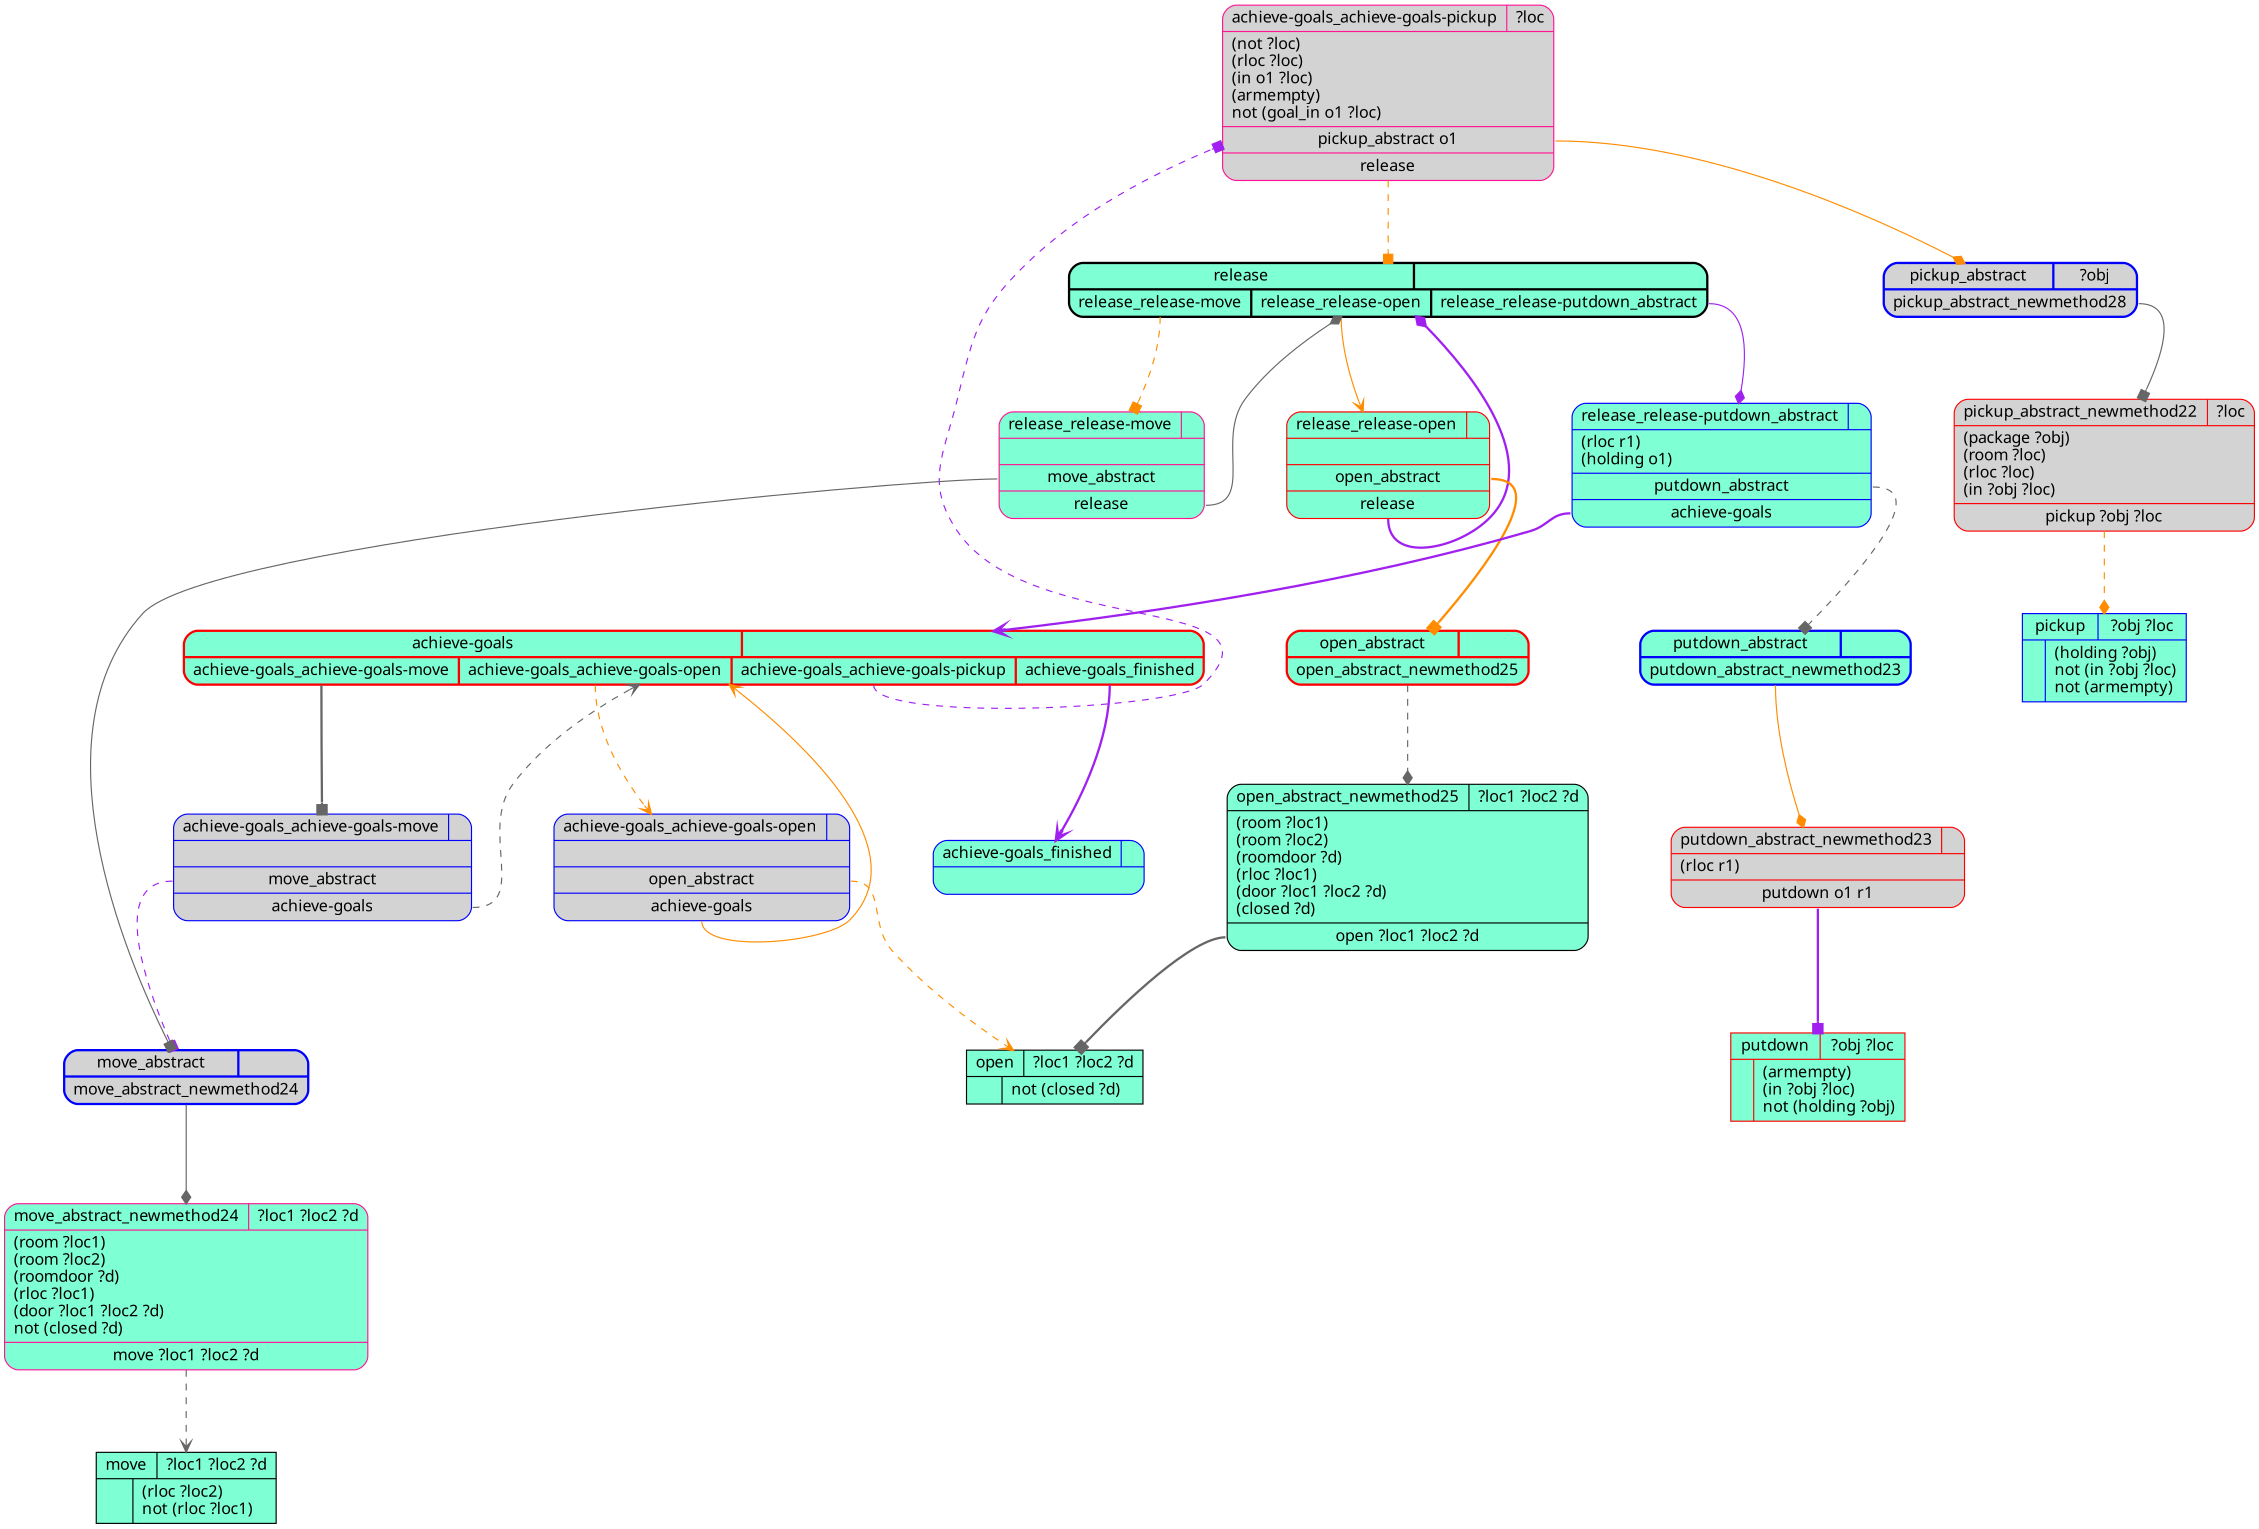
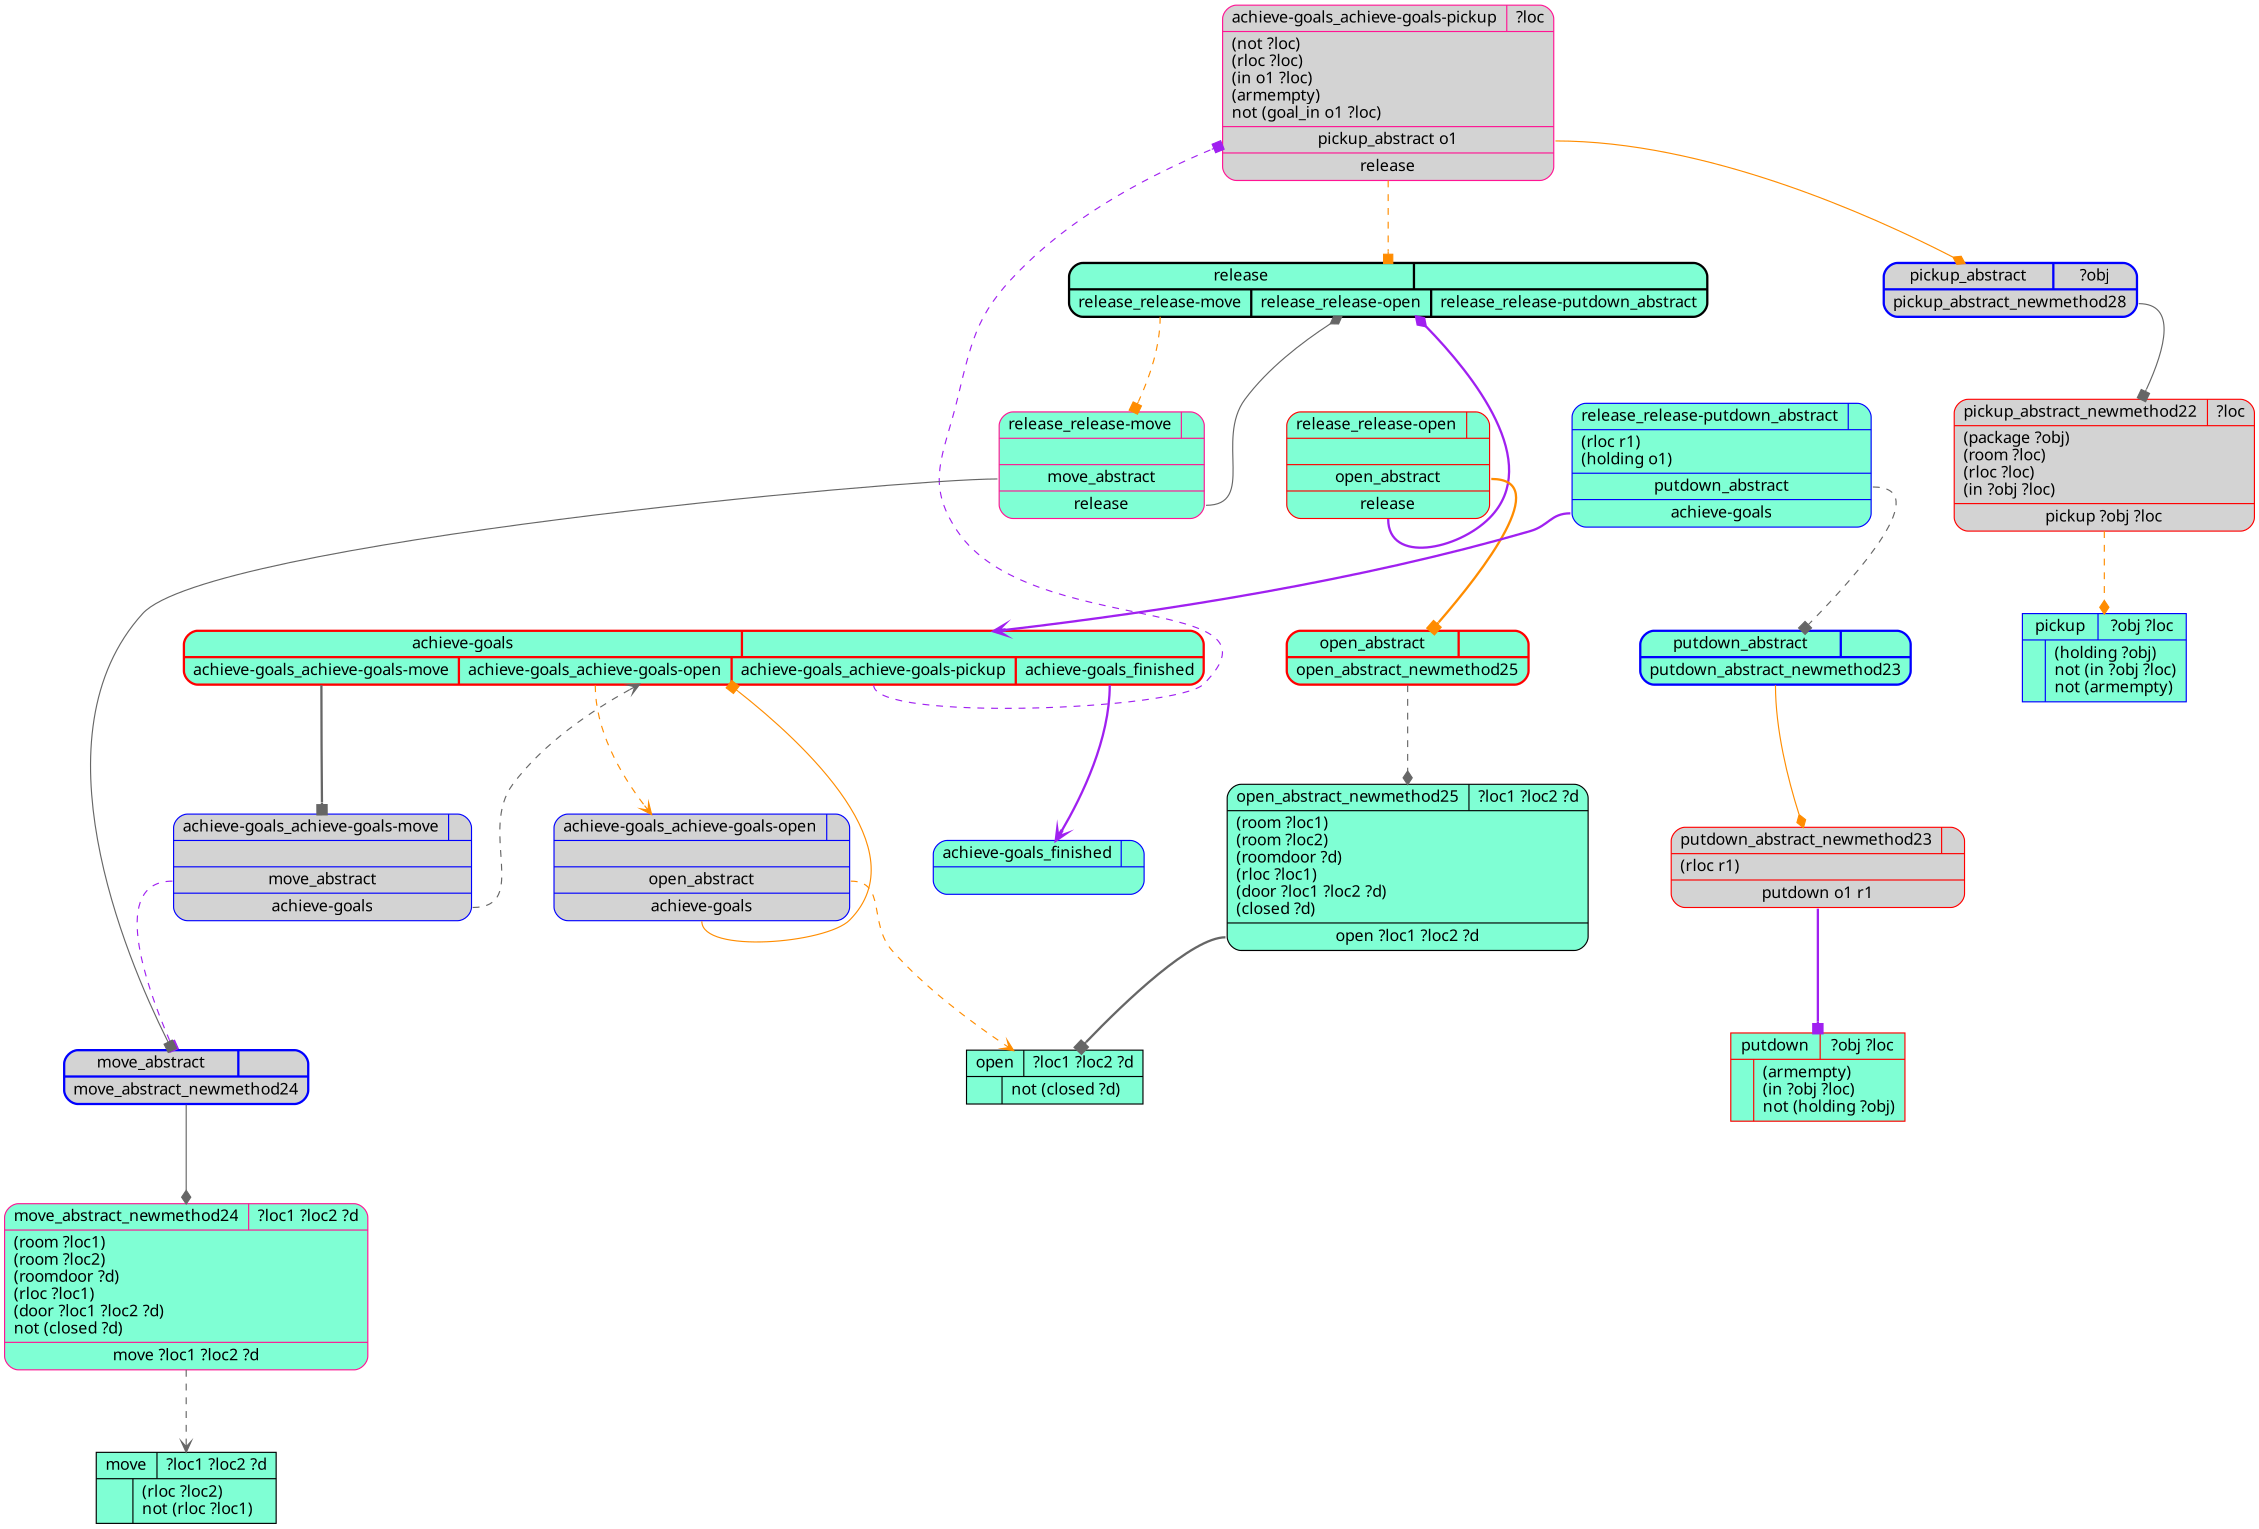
(1743, 338) -> none
(1346, 360) -> none
(871, 863) -> (871, 863)
